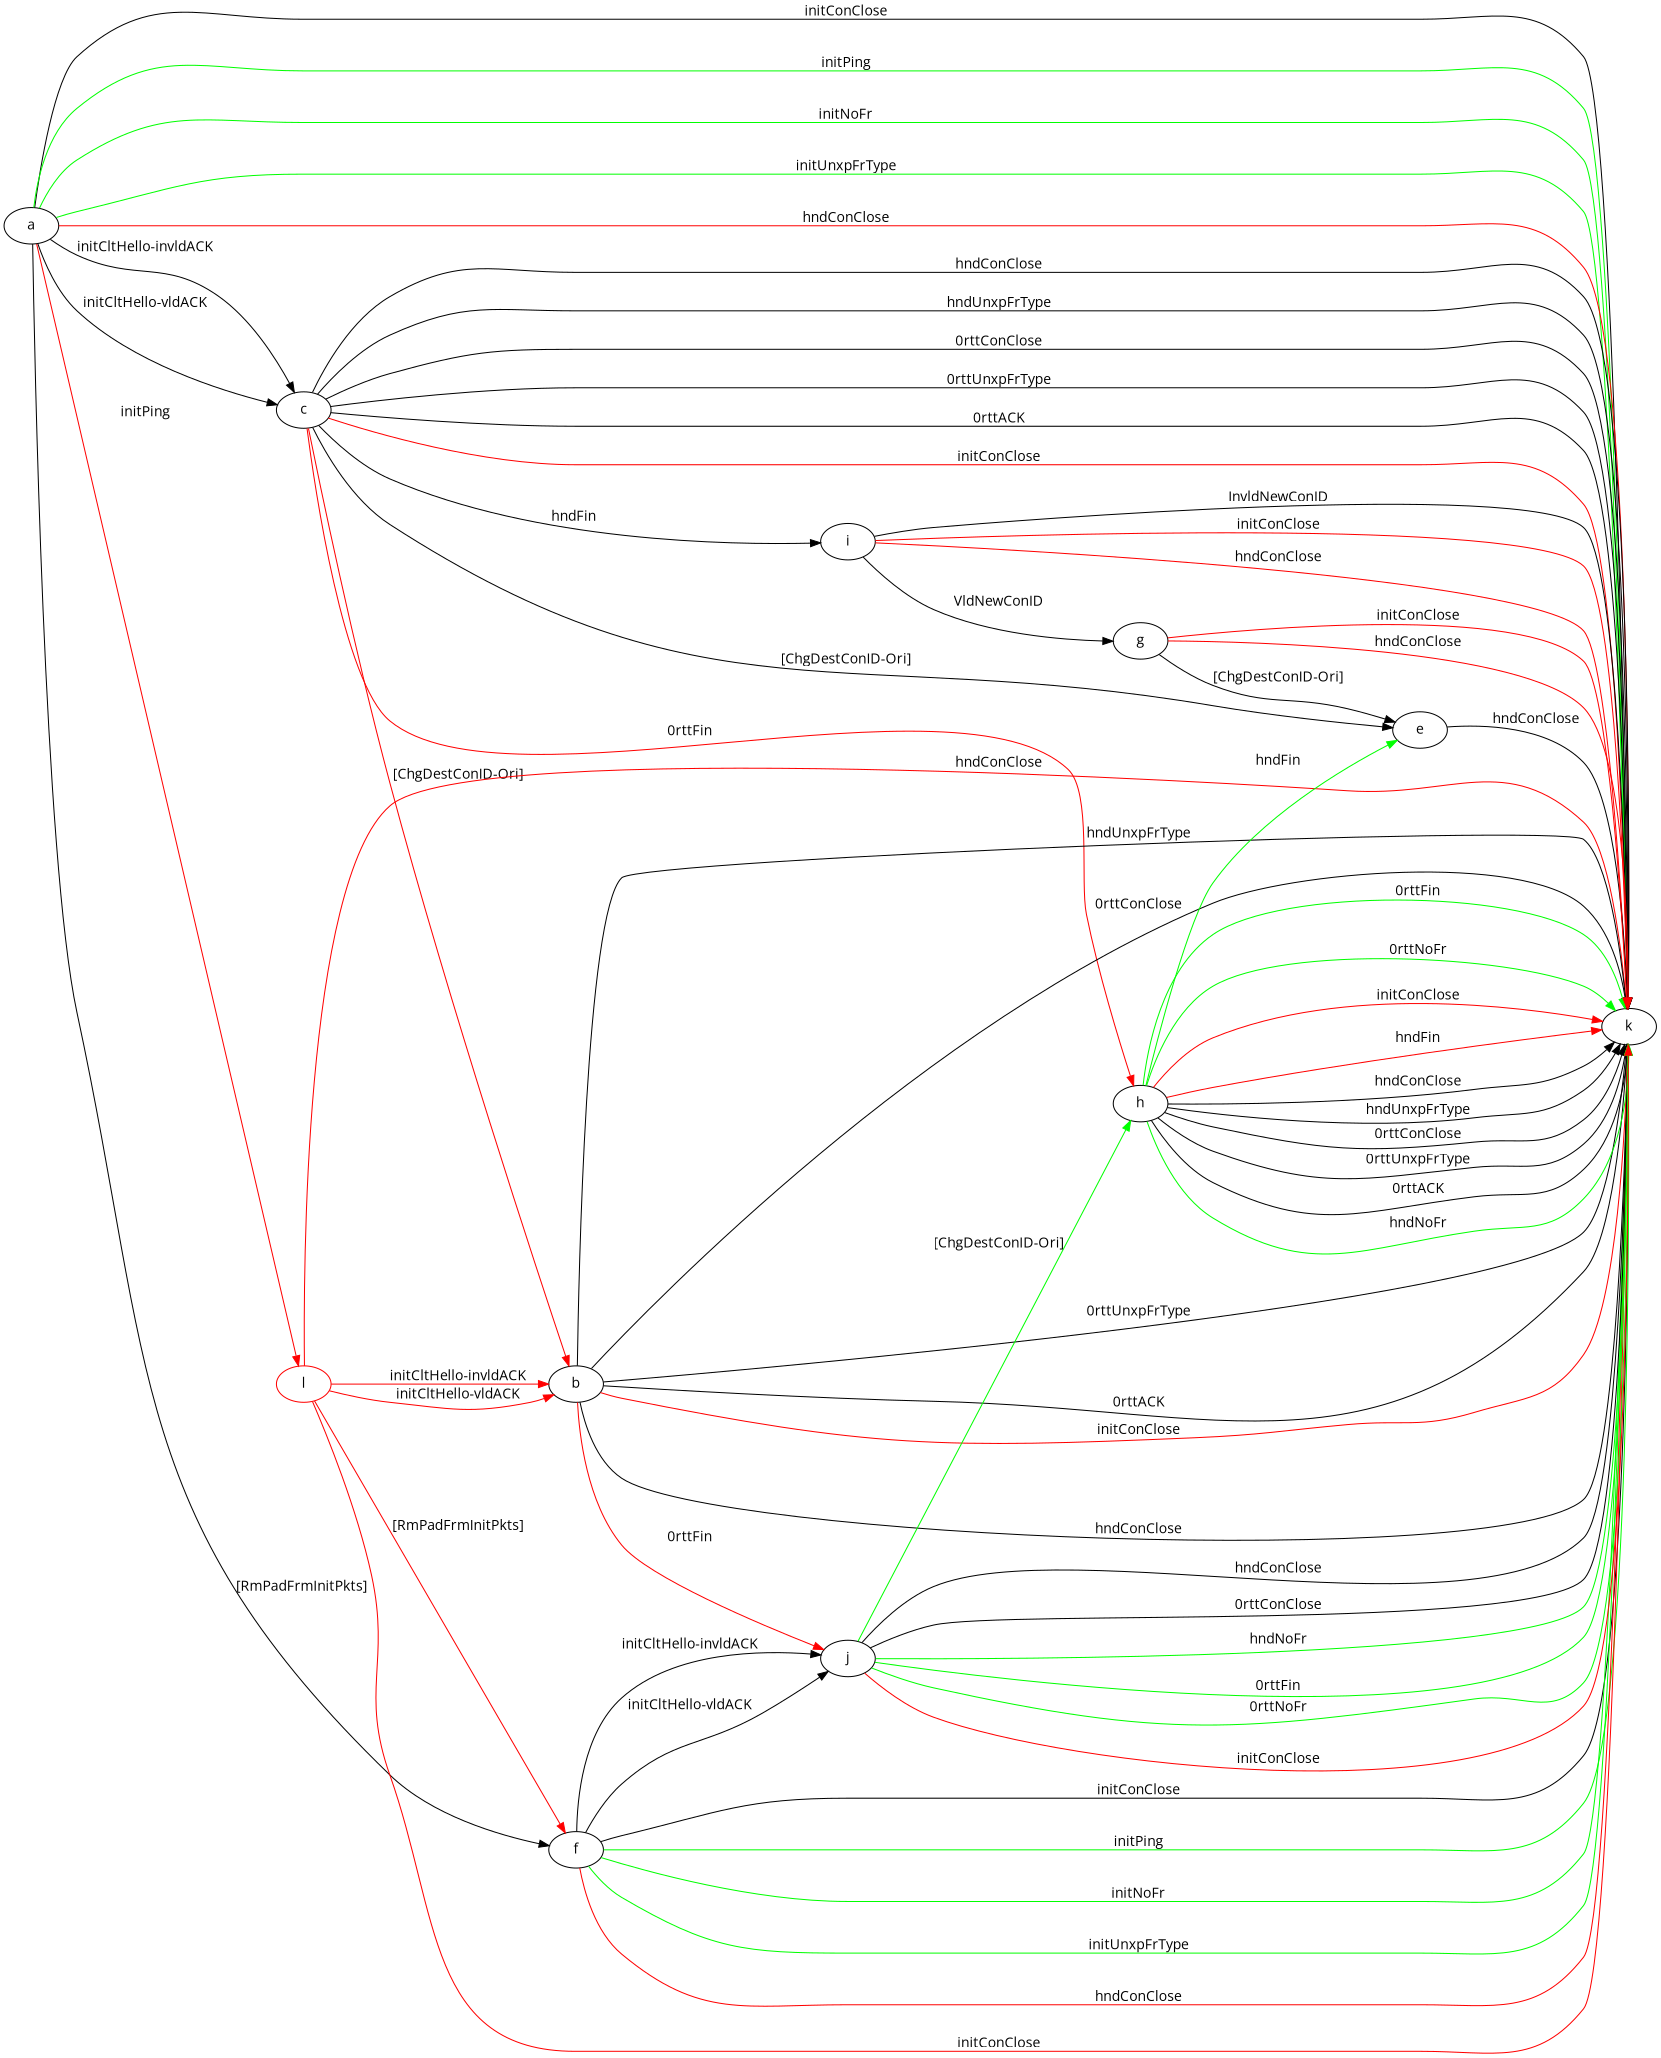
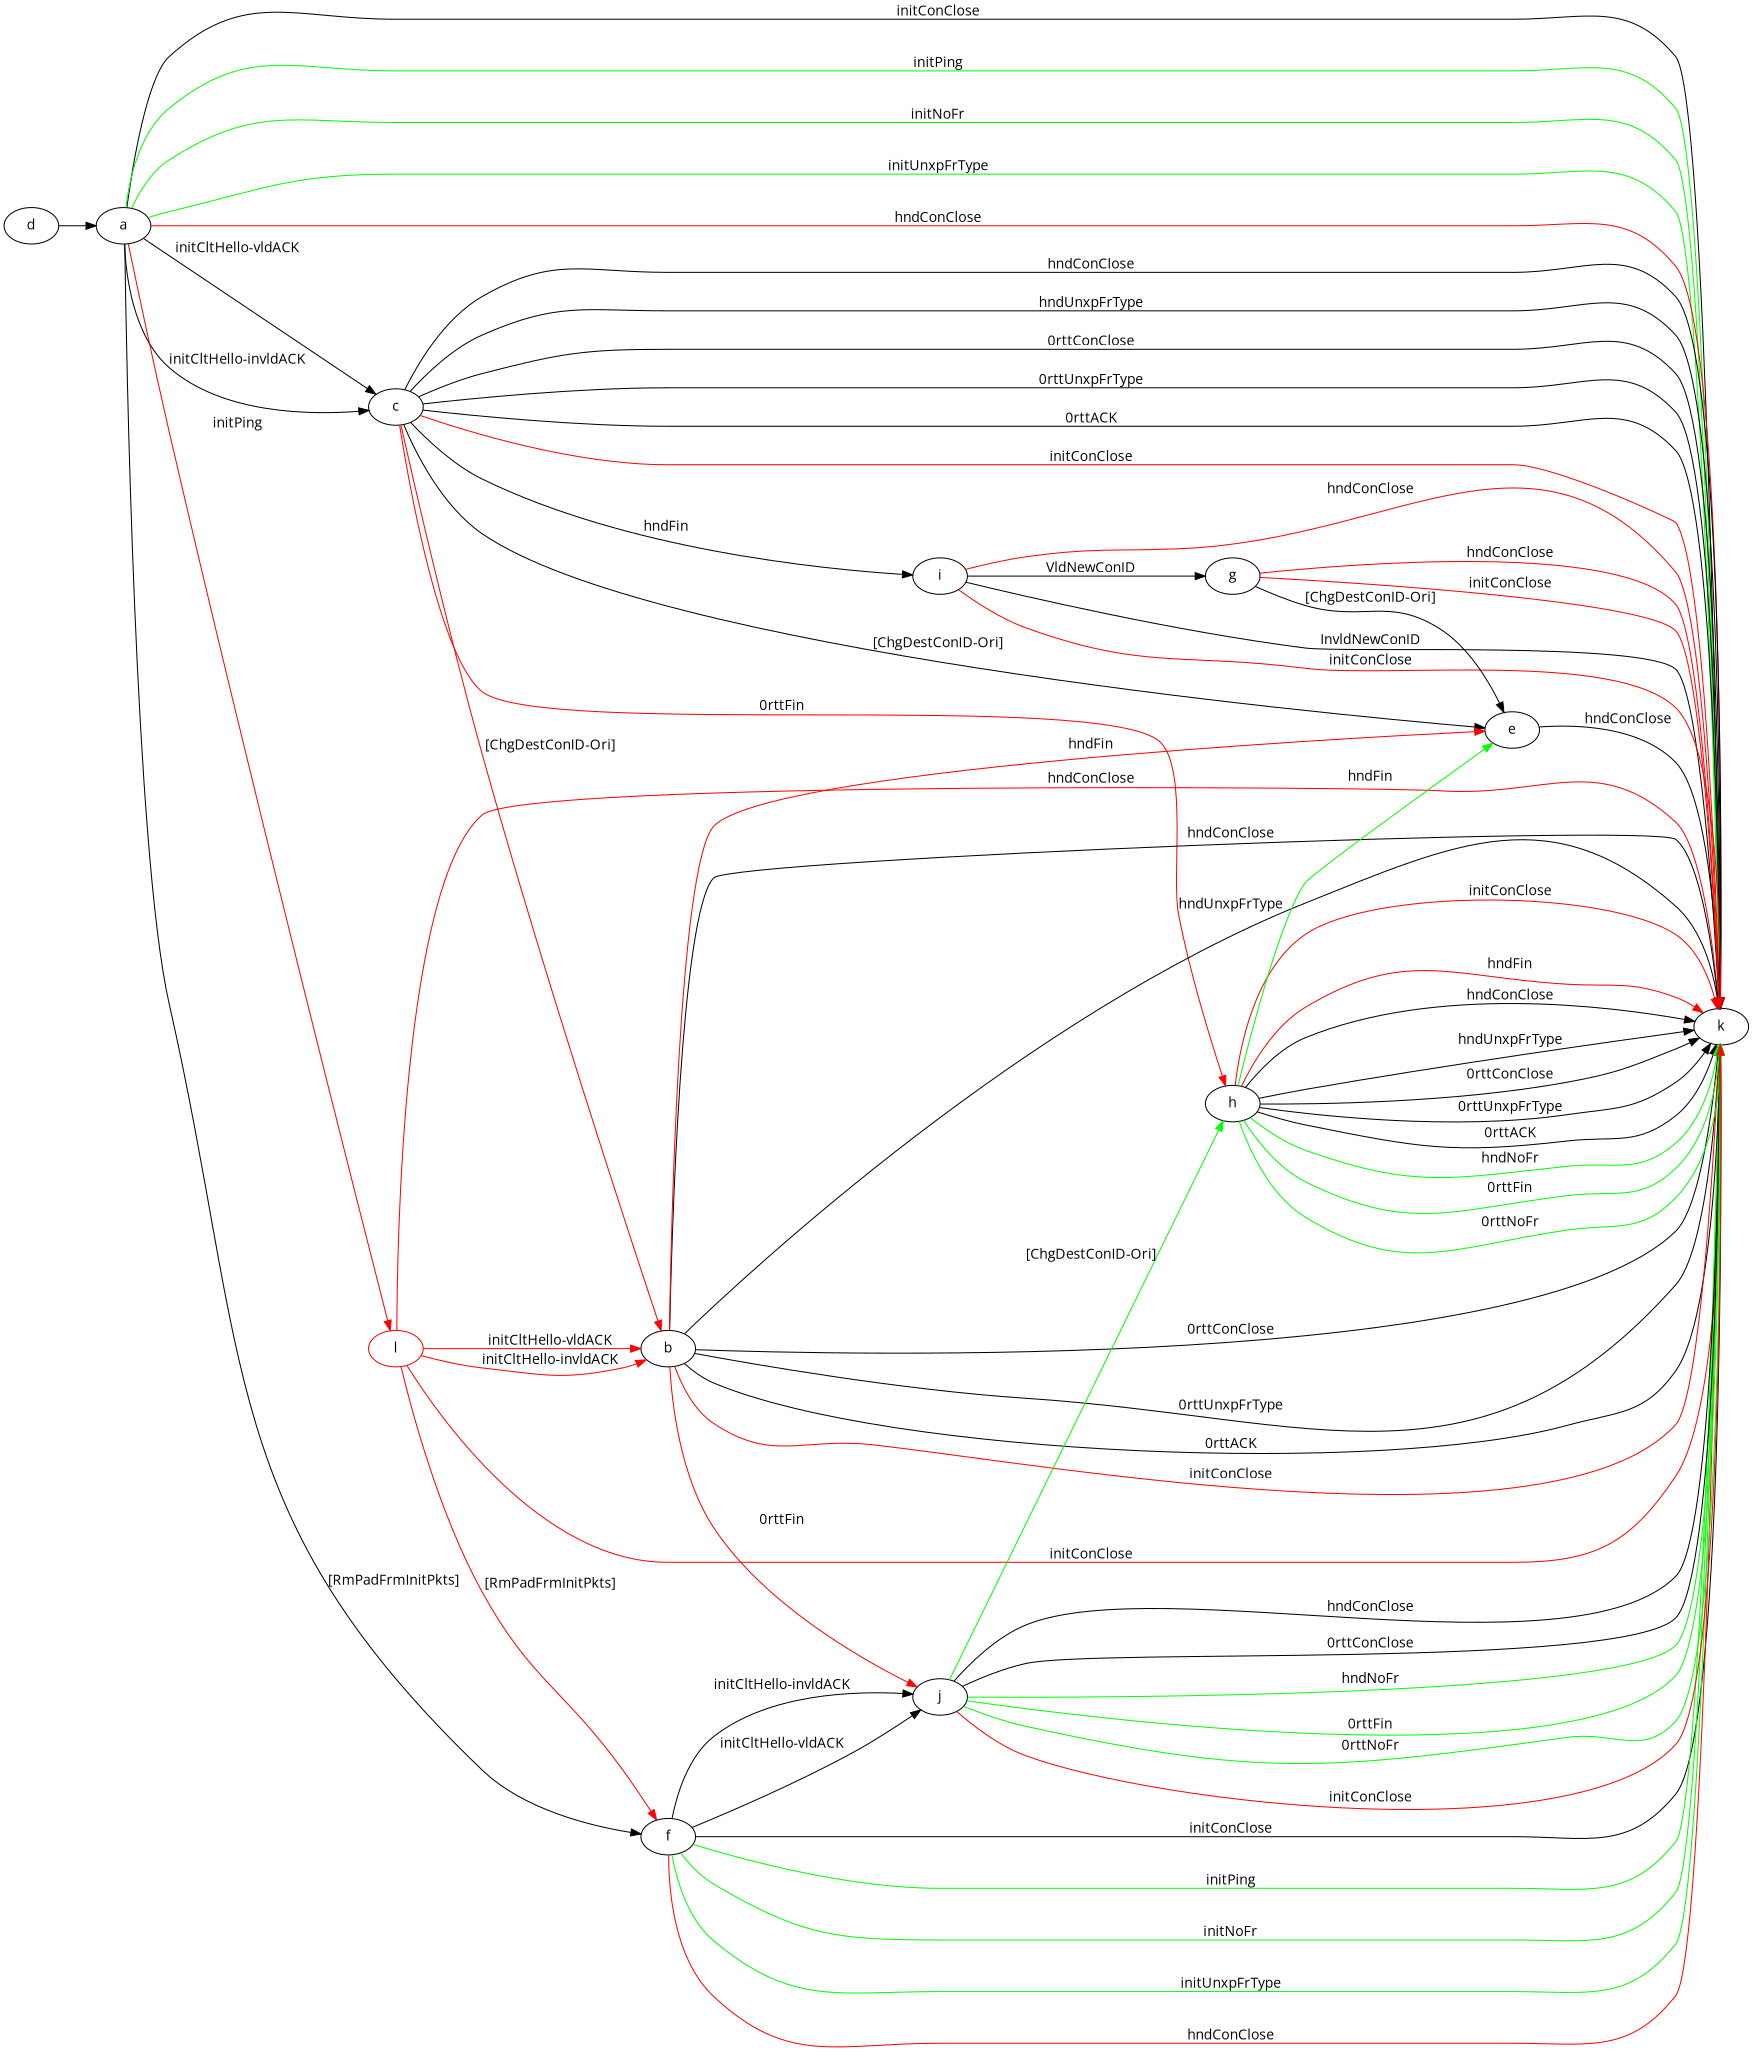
none -> (31, 226)
none -> (870, 784)
